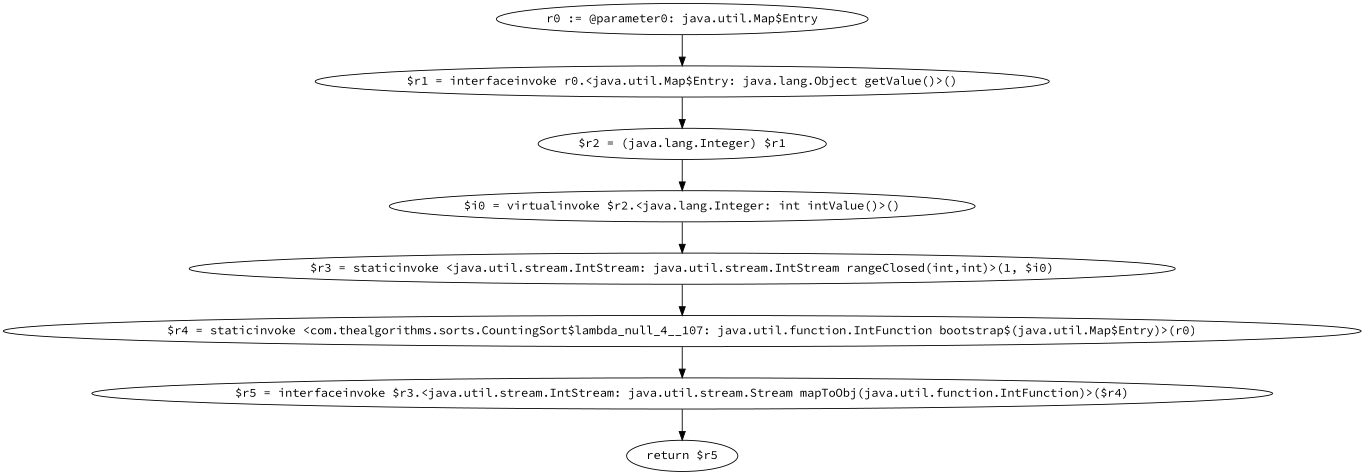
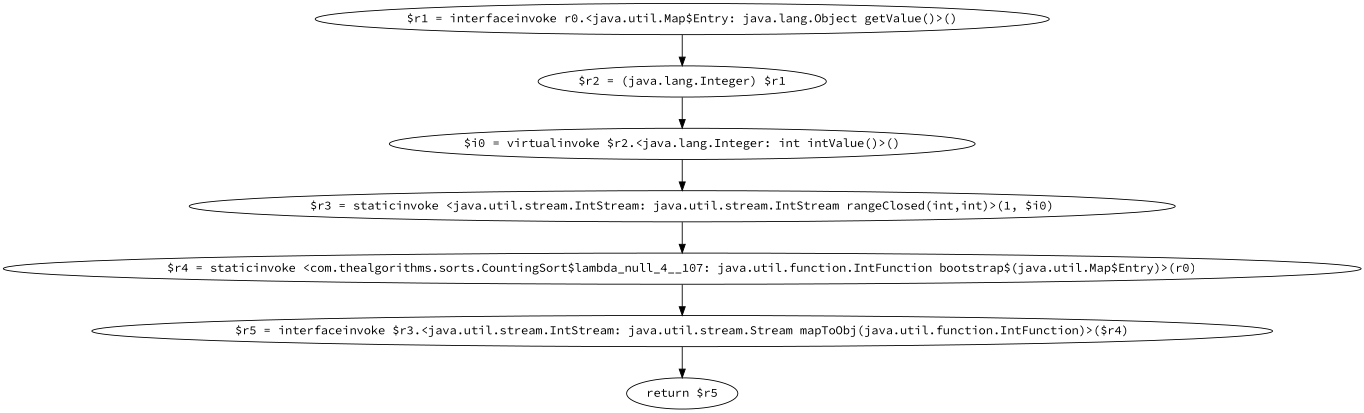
(682, 19) -> none
